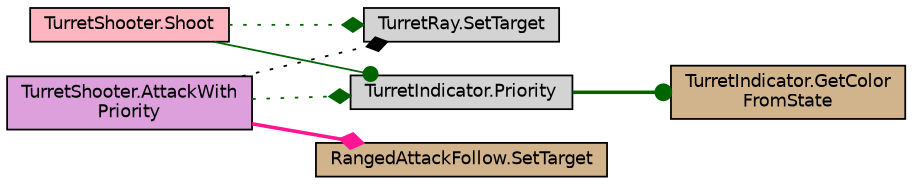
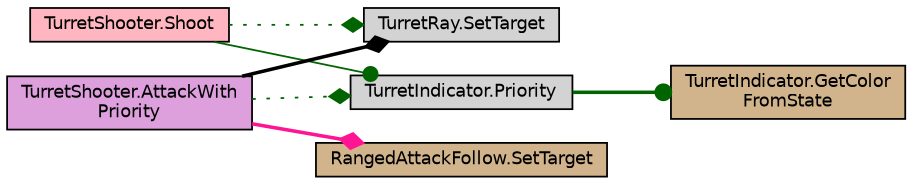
(279, 67) -> (279, 67)
